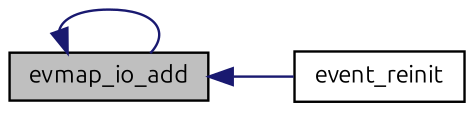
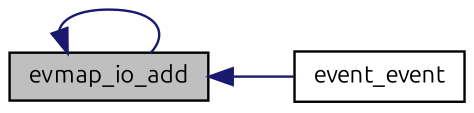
(380, 77) -> (380, 77)
